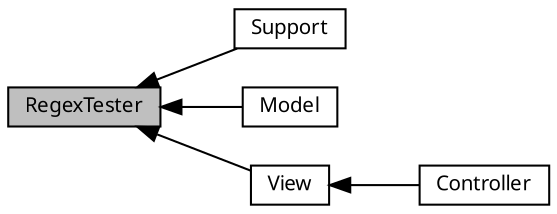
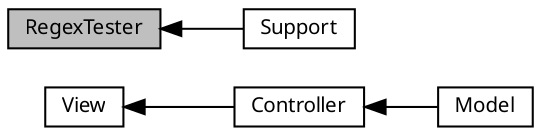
(212, 107) -> (412, 107)
(204, 152) -> none
